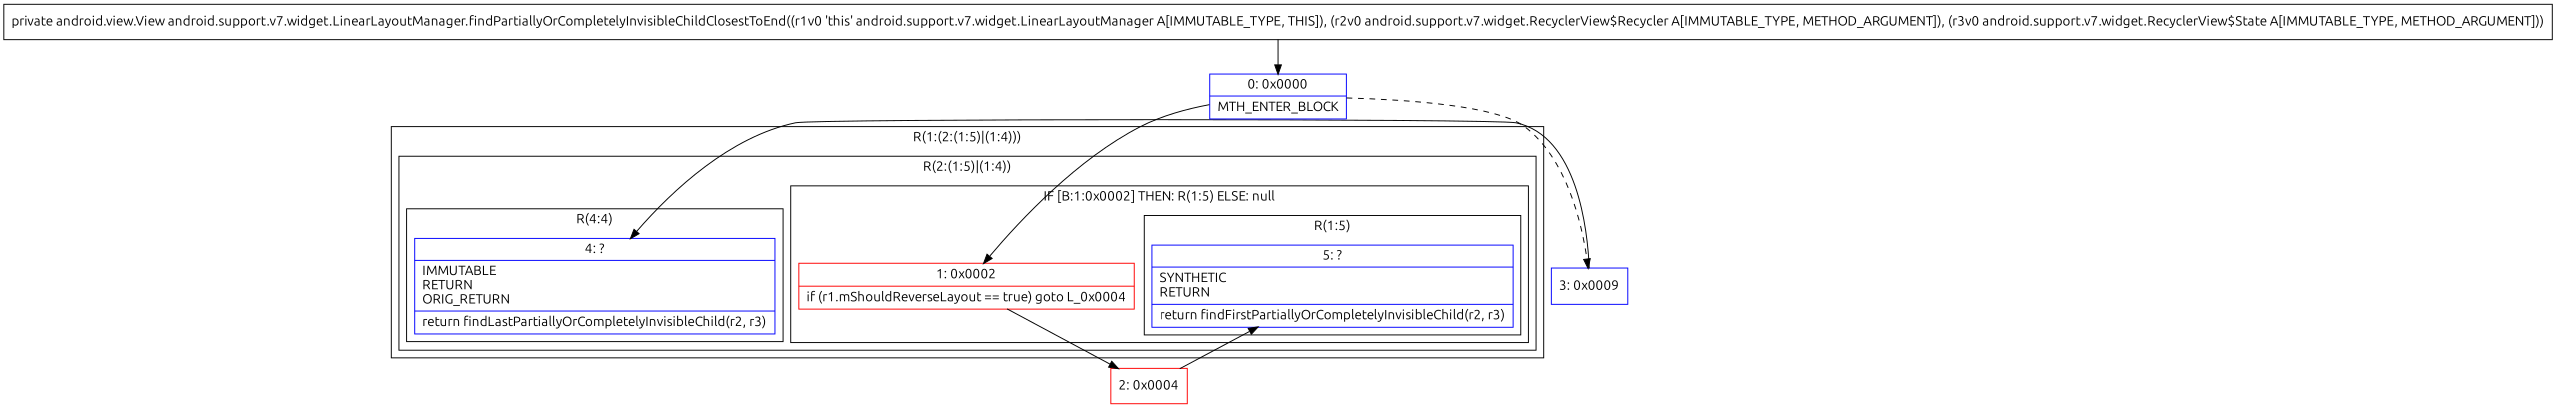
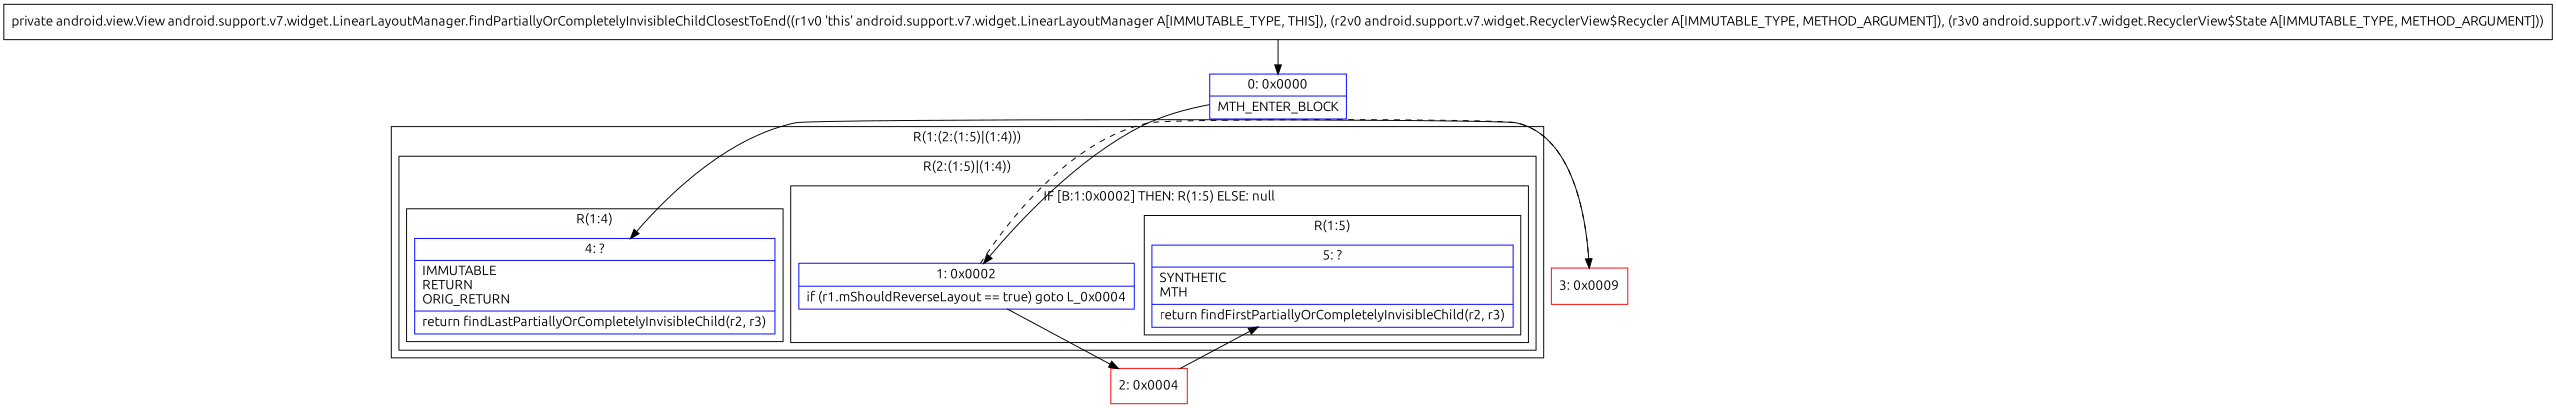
(1502, 116) -> (1302, 120)
(595, 220) -> (595, 220)
(967, 286) -> (967, 286)
(1590, 286) -> (1590, 286)
(1185, 292) -> (1174, 292)
